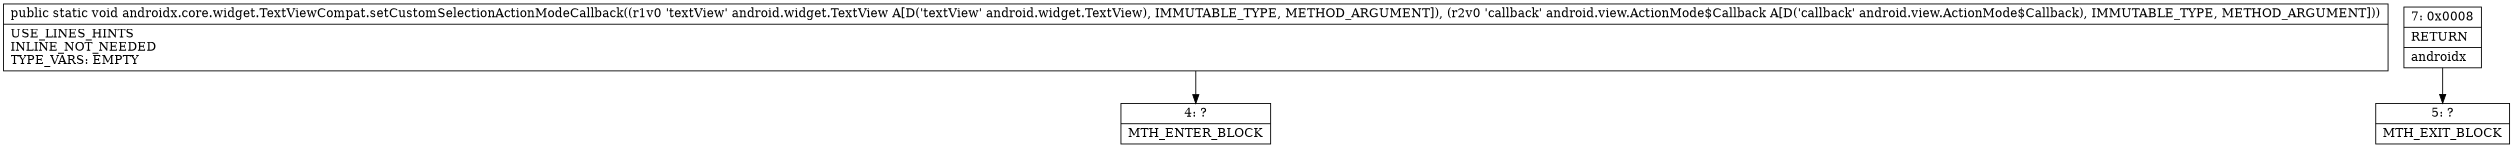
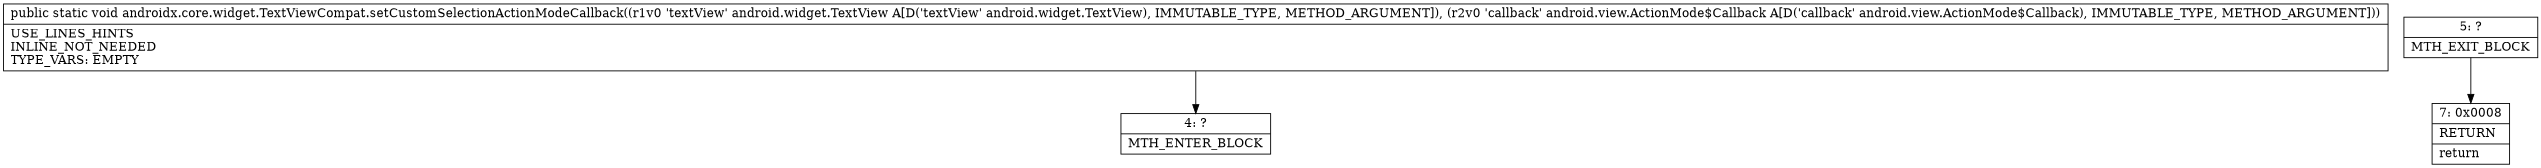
(2439, 57) -> (2459, 154)
(2443, 81) -> (2471, 76)
